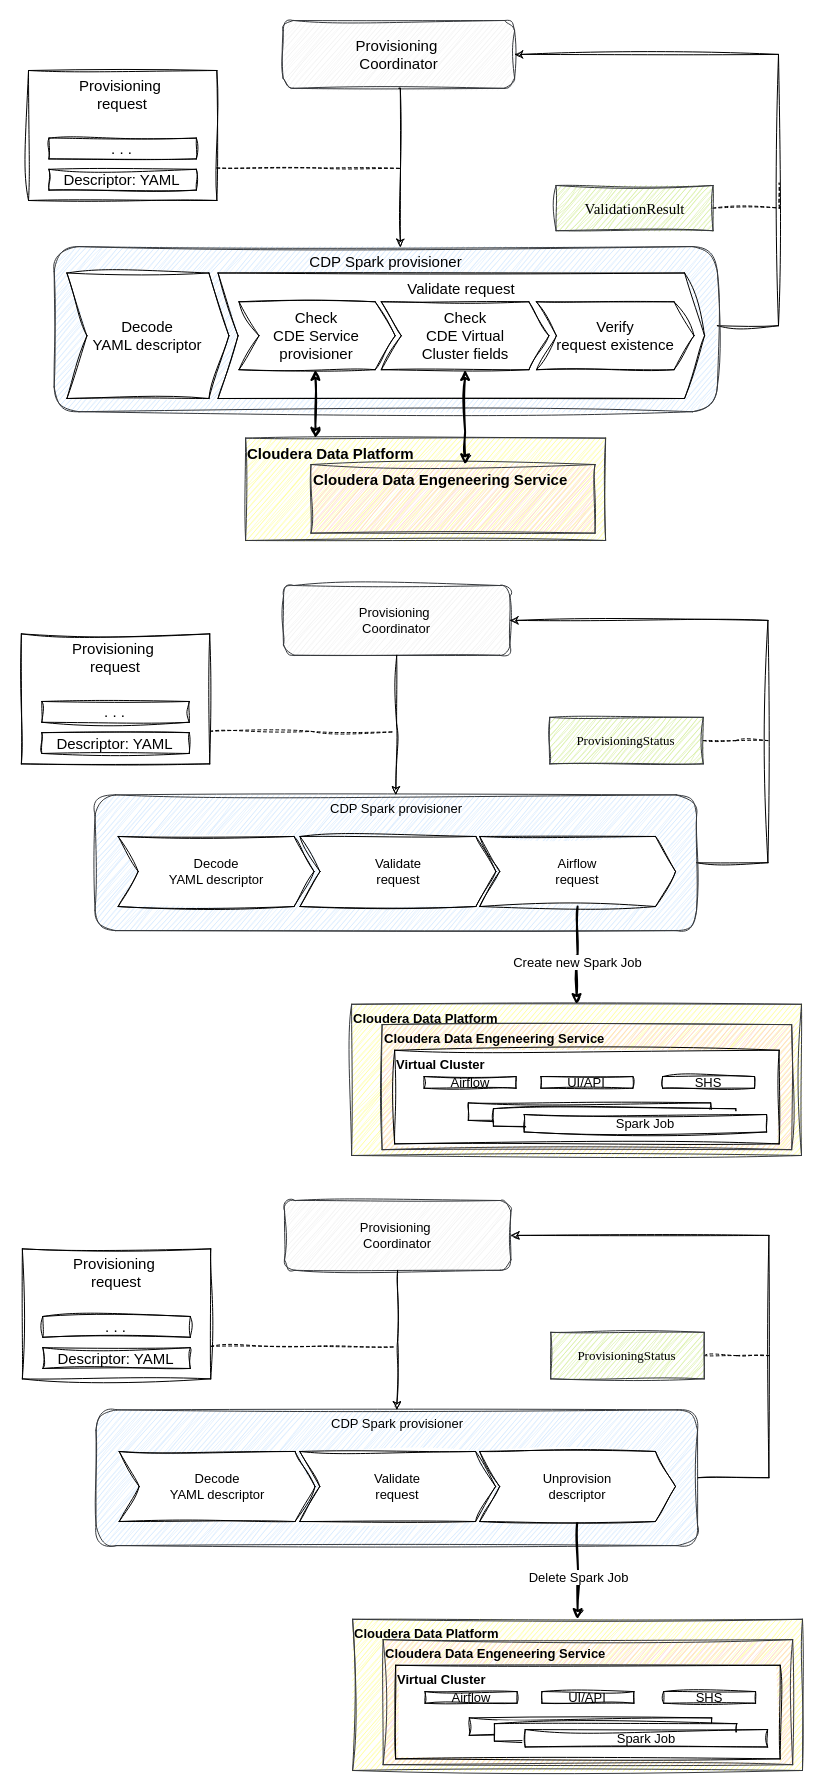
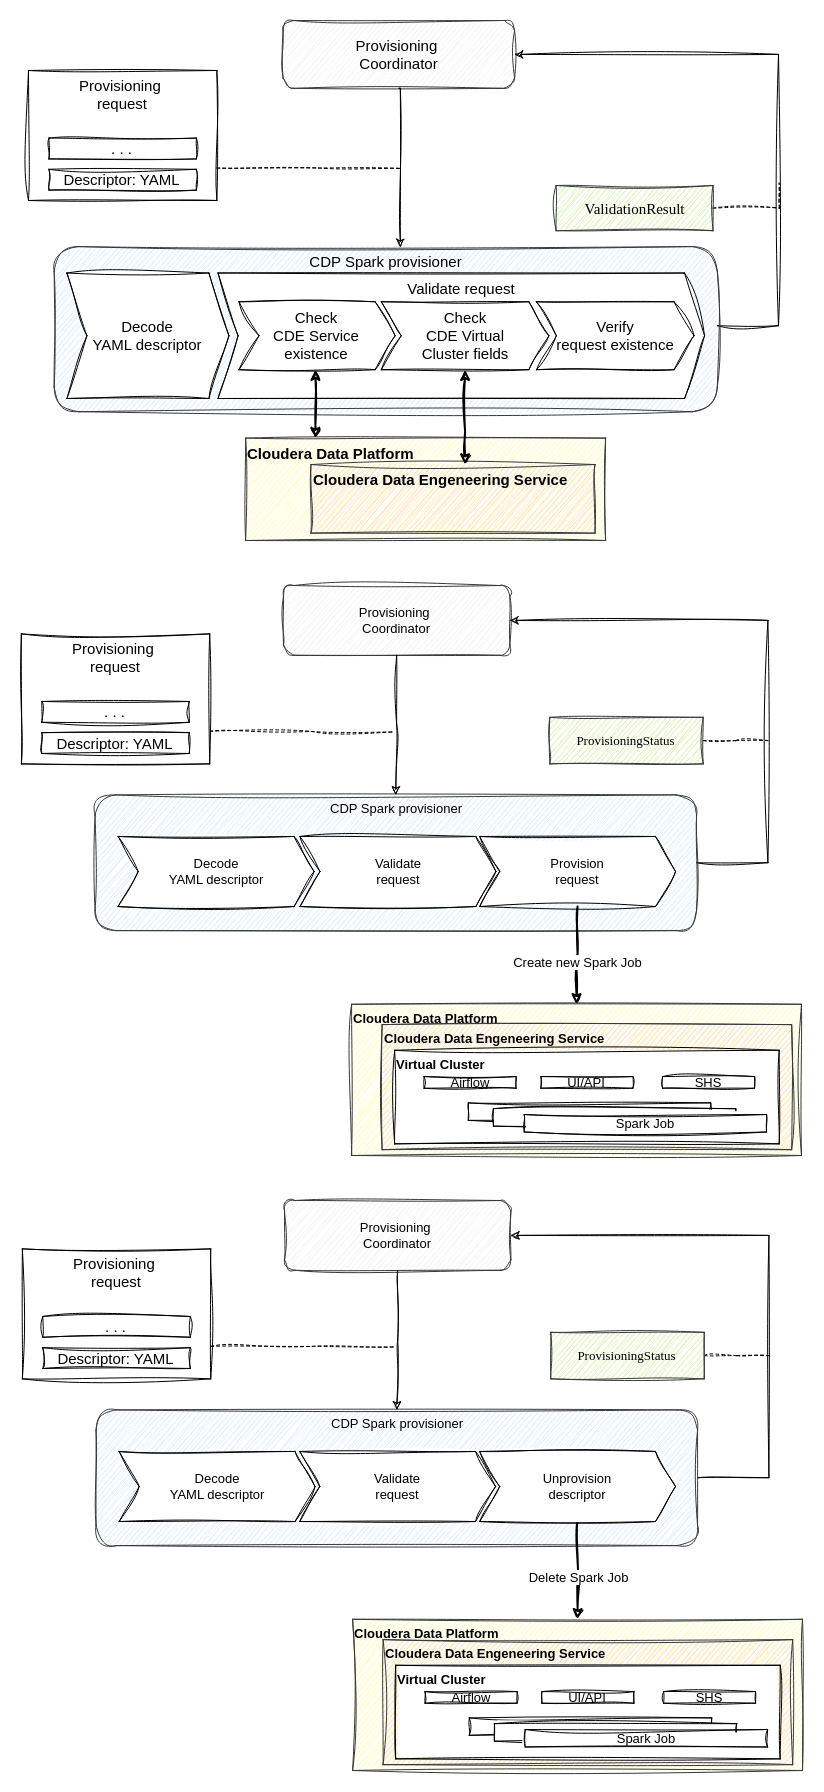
(317, 336) -> (317, 336)
(578, 872) -> (578, 872)
